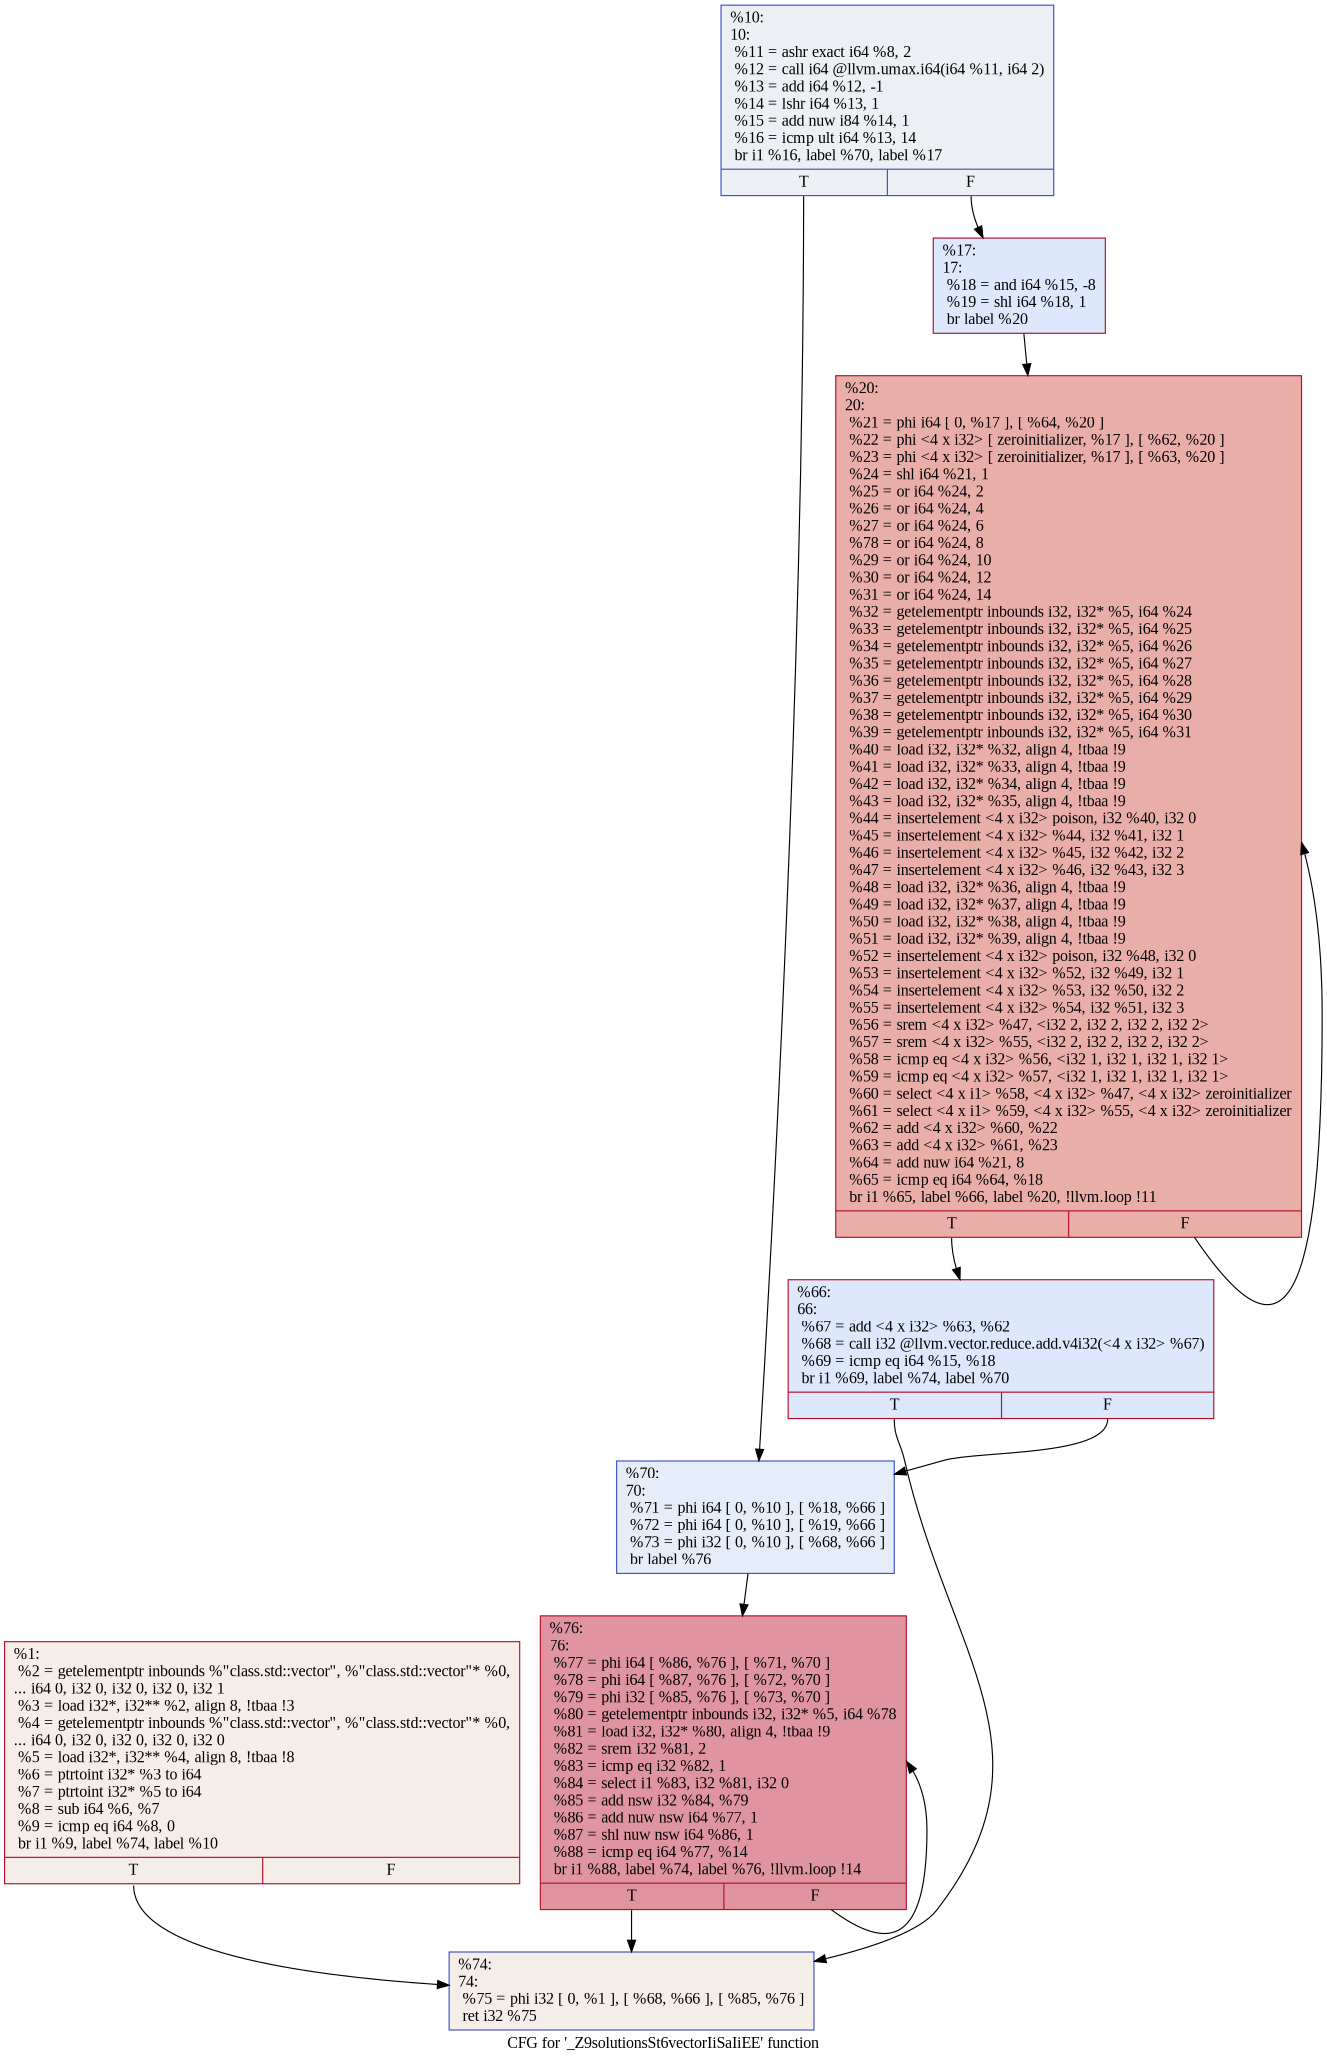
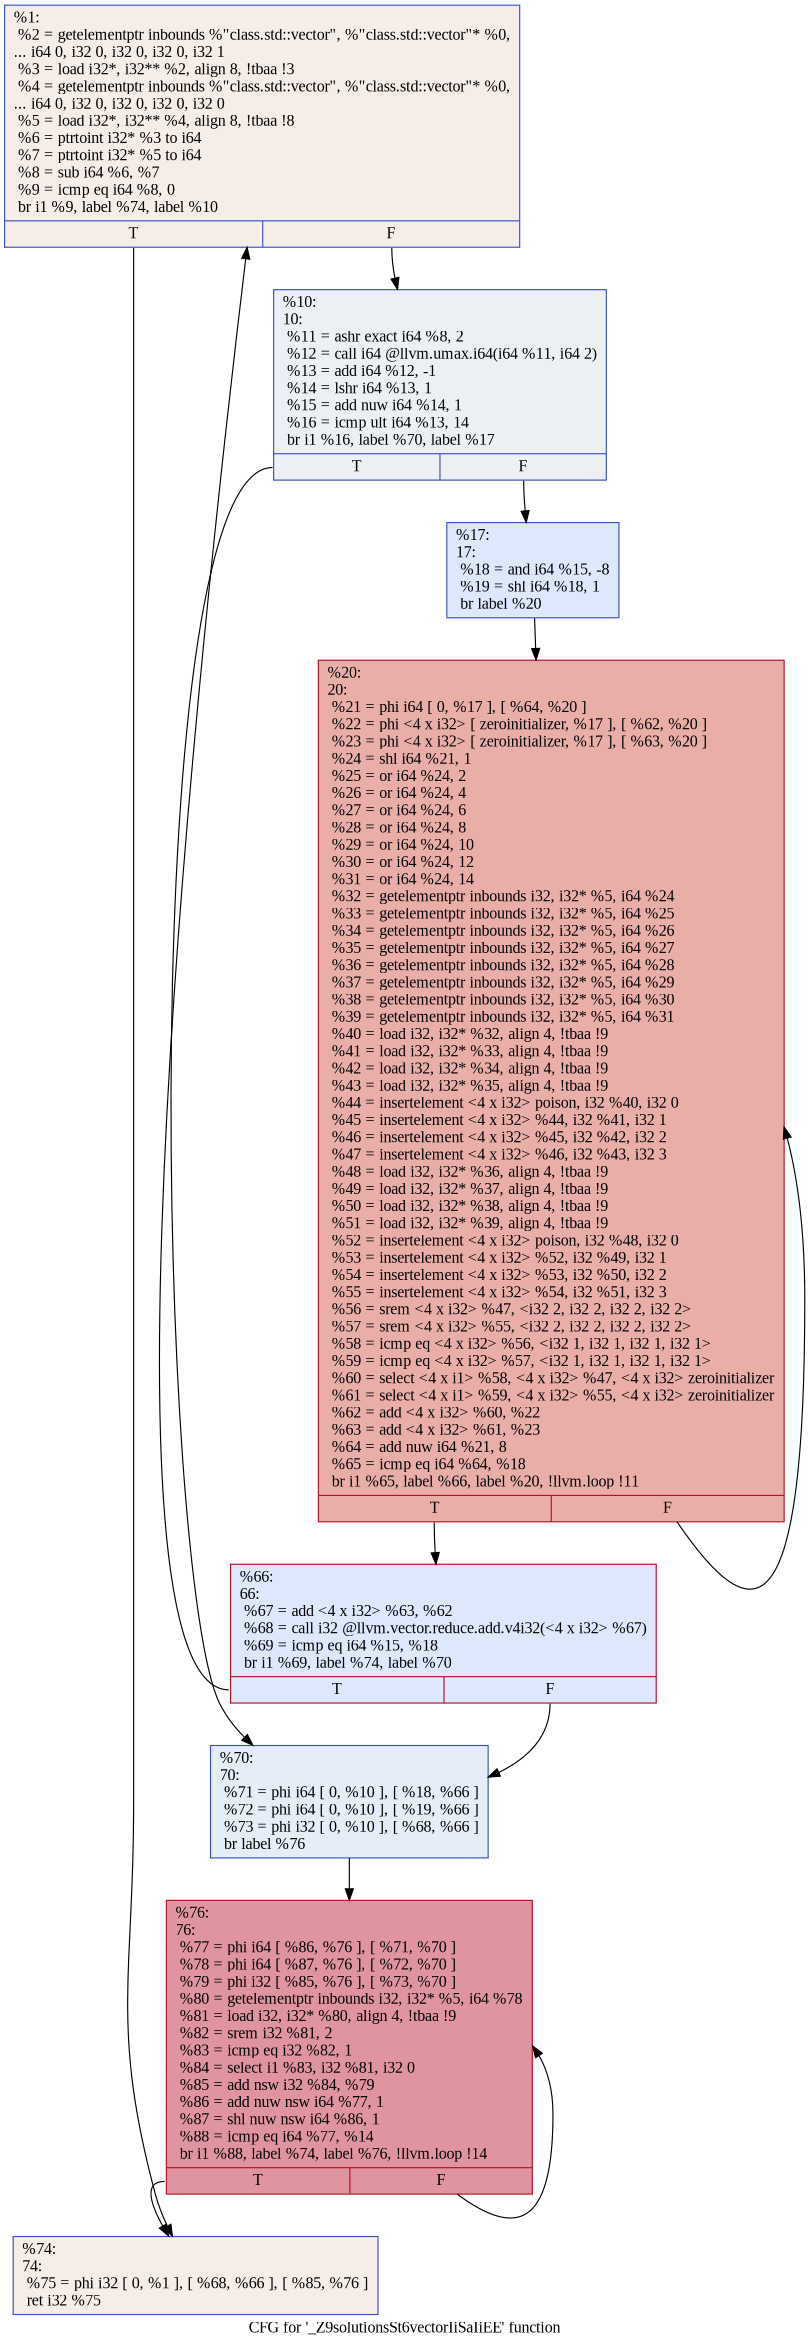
(820, 121) -> (373, 406)
none -> (393, 263)
(1019, 286) -> (533, 570)
(914, 543) -> (397, 828)
(988, 1725) -> (186, 837)
(262, 1763) -> (262, 126)
